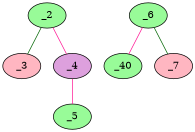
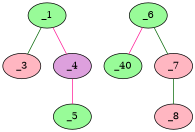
(47, 15) -> (47, 15)
none -> (174, 117)
